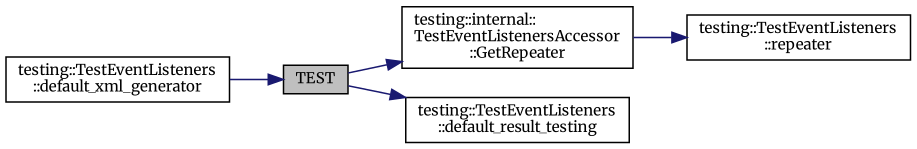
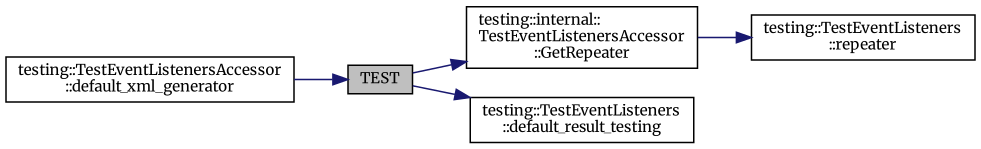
(118, 80) -> (150, 80)
